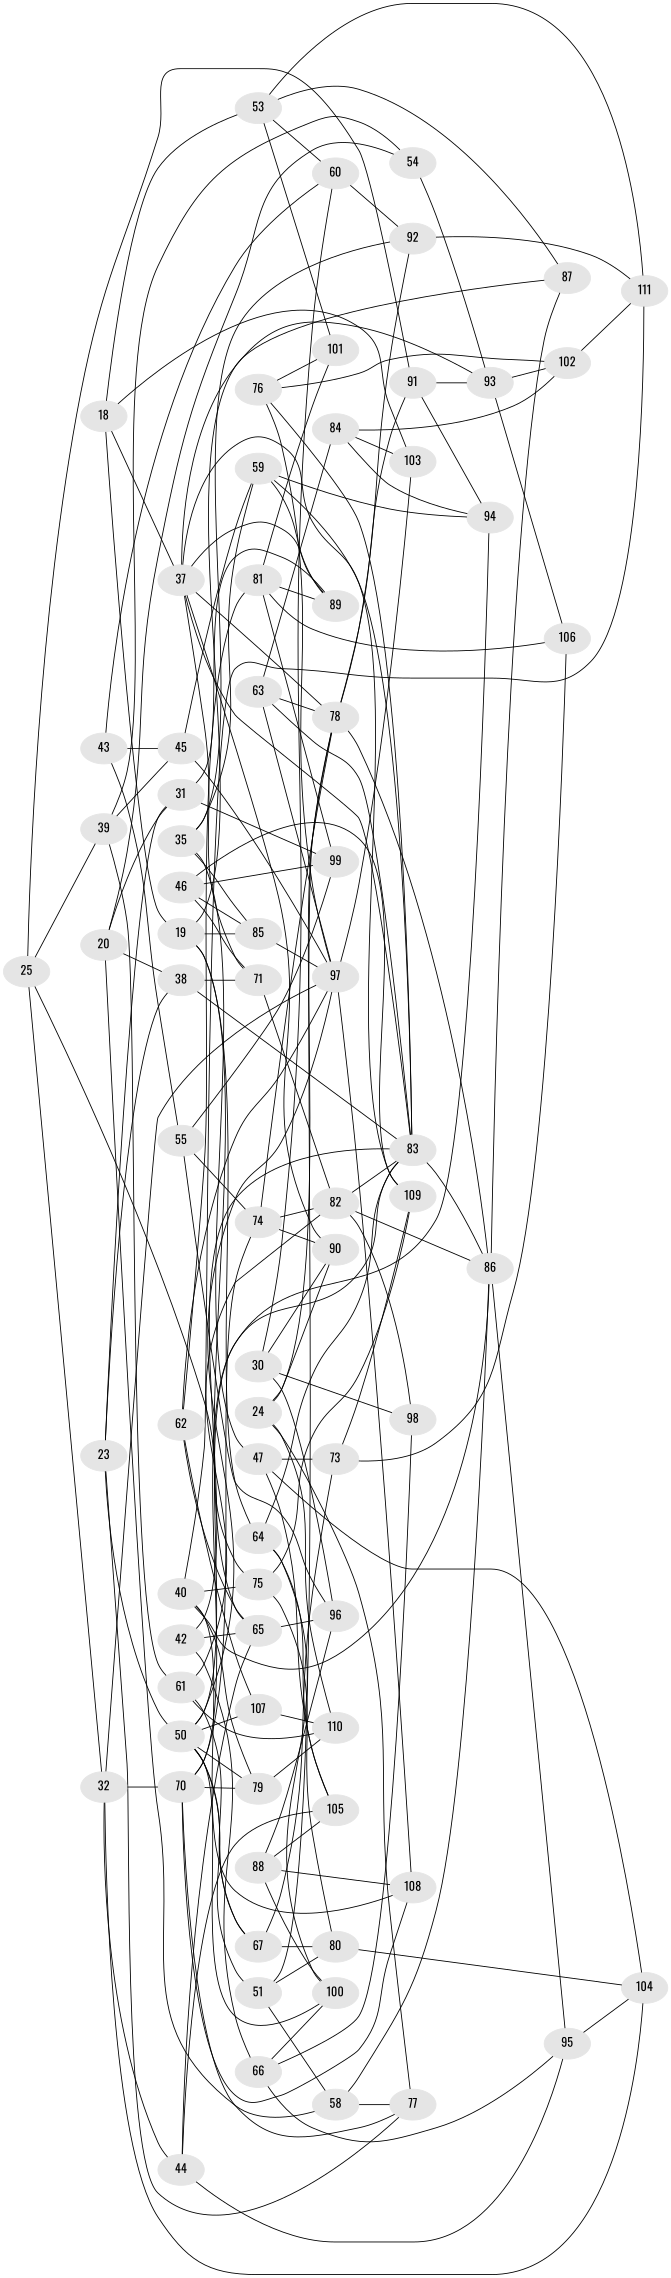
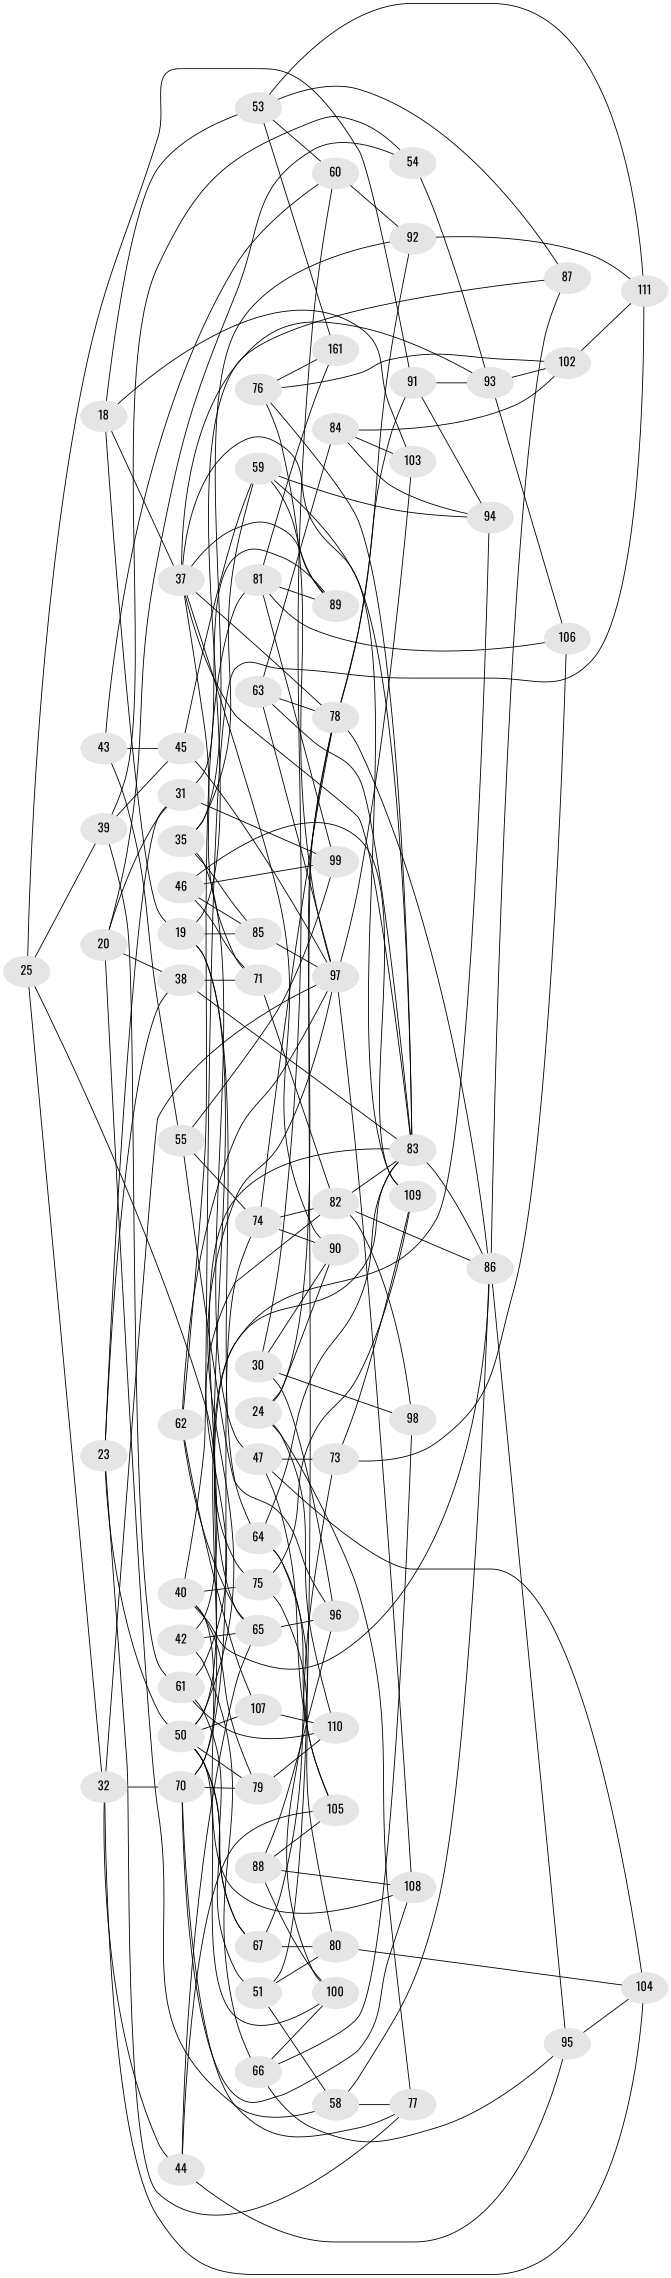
(336, 350) -> (336, 350)
